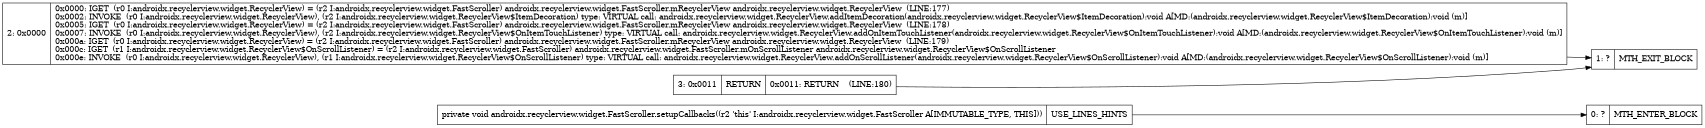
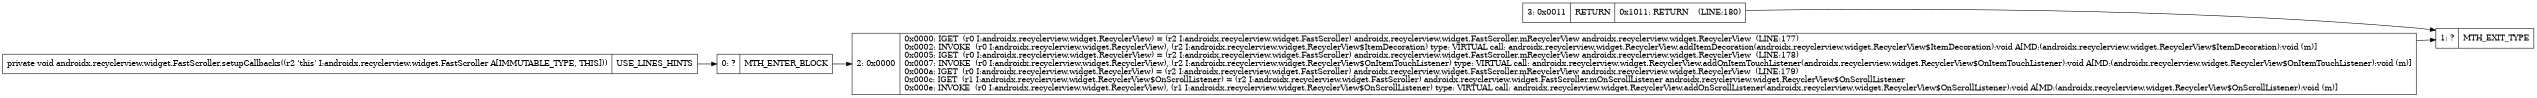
(1656, 59) -> (2496, 38)
none -> (840, 64)
(831, 85) -> (1680, 13)
